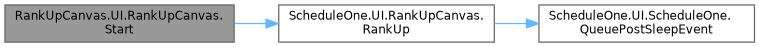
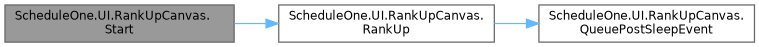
(120, 24) -> (120, 24)
(647, 24) -> (647, 24)
